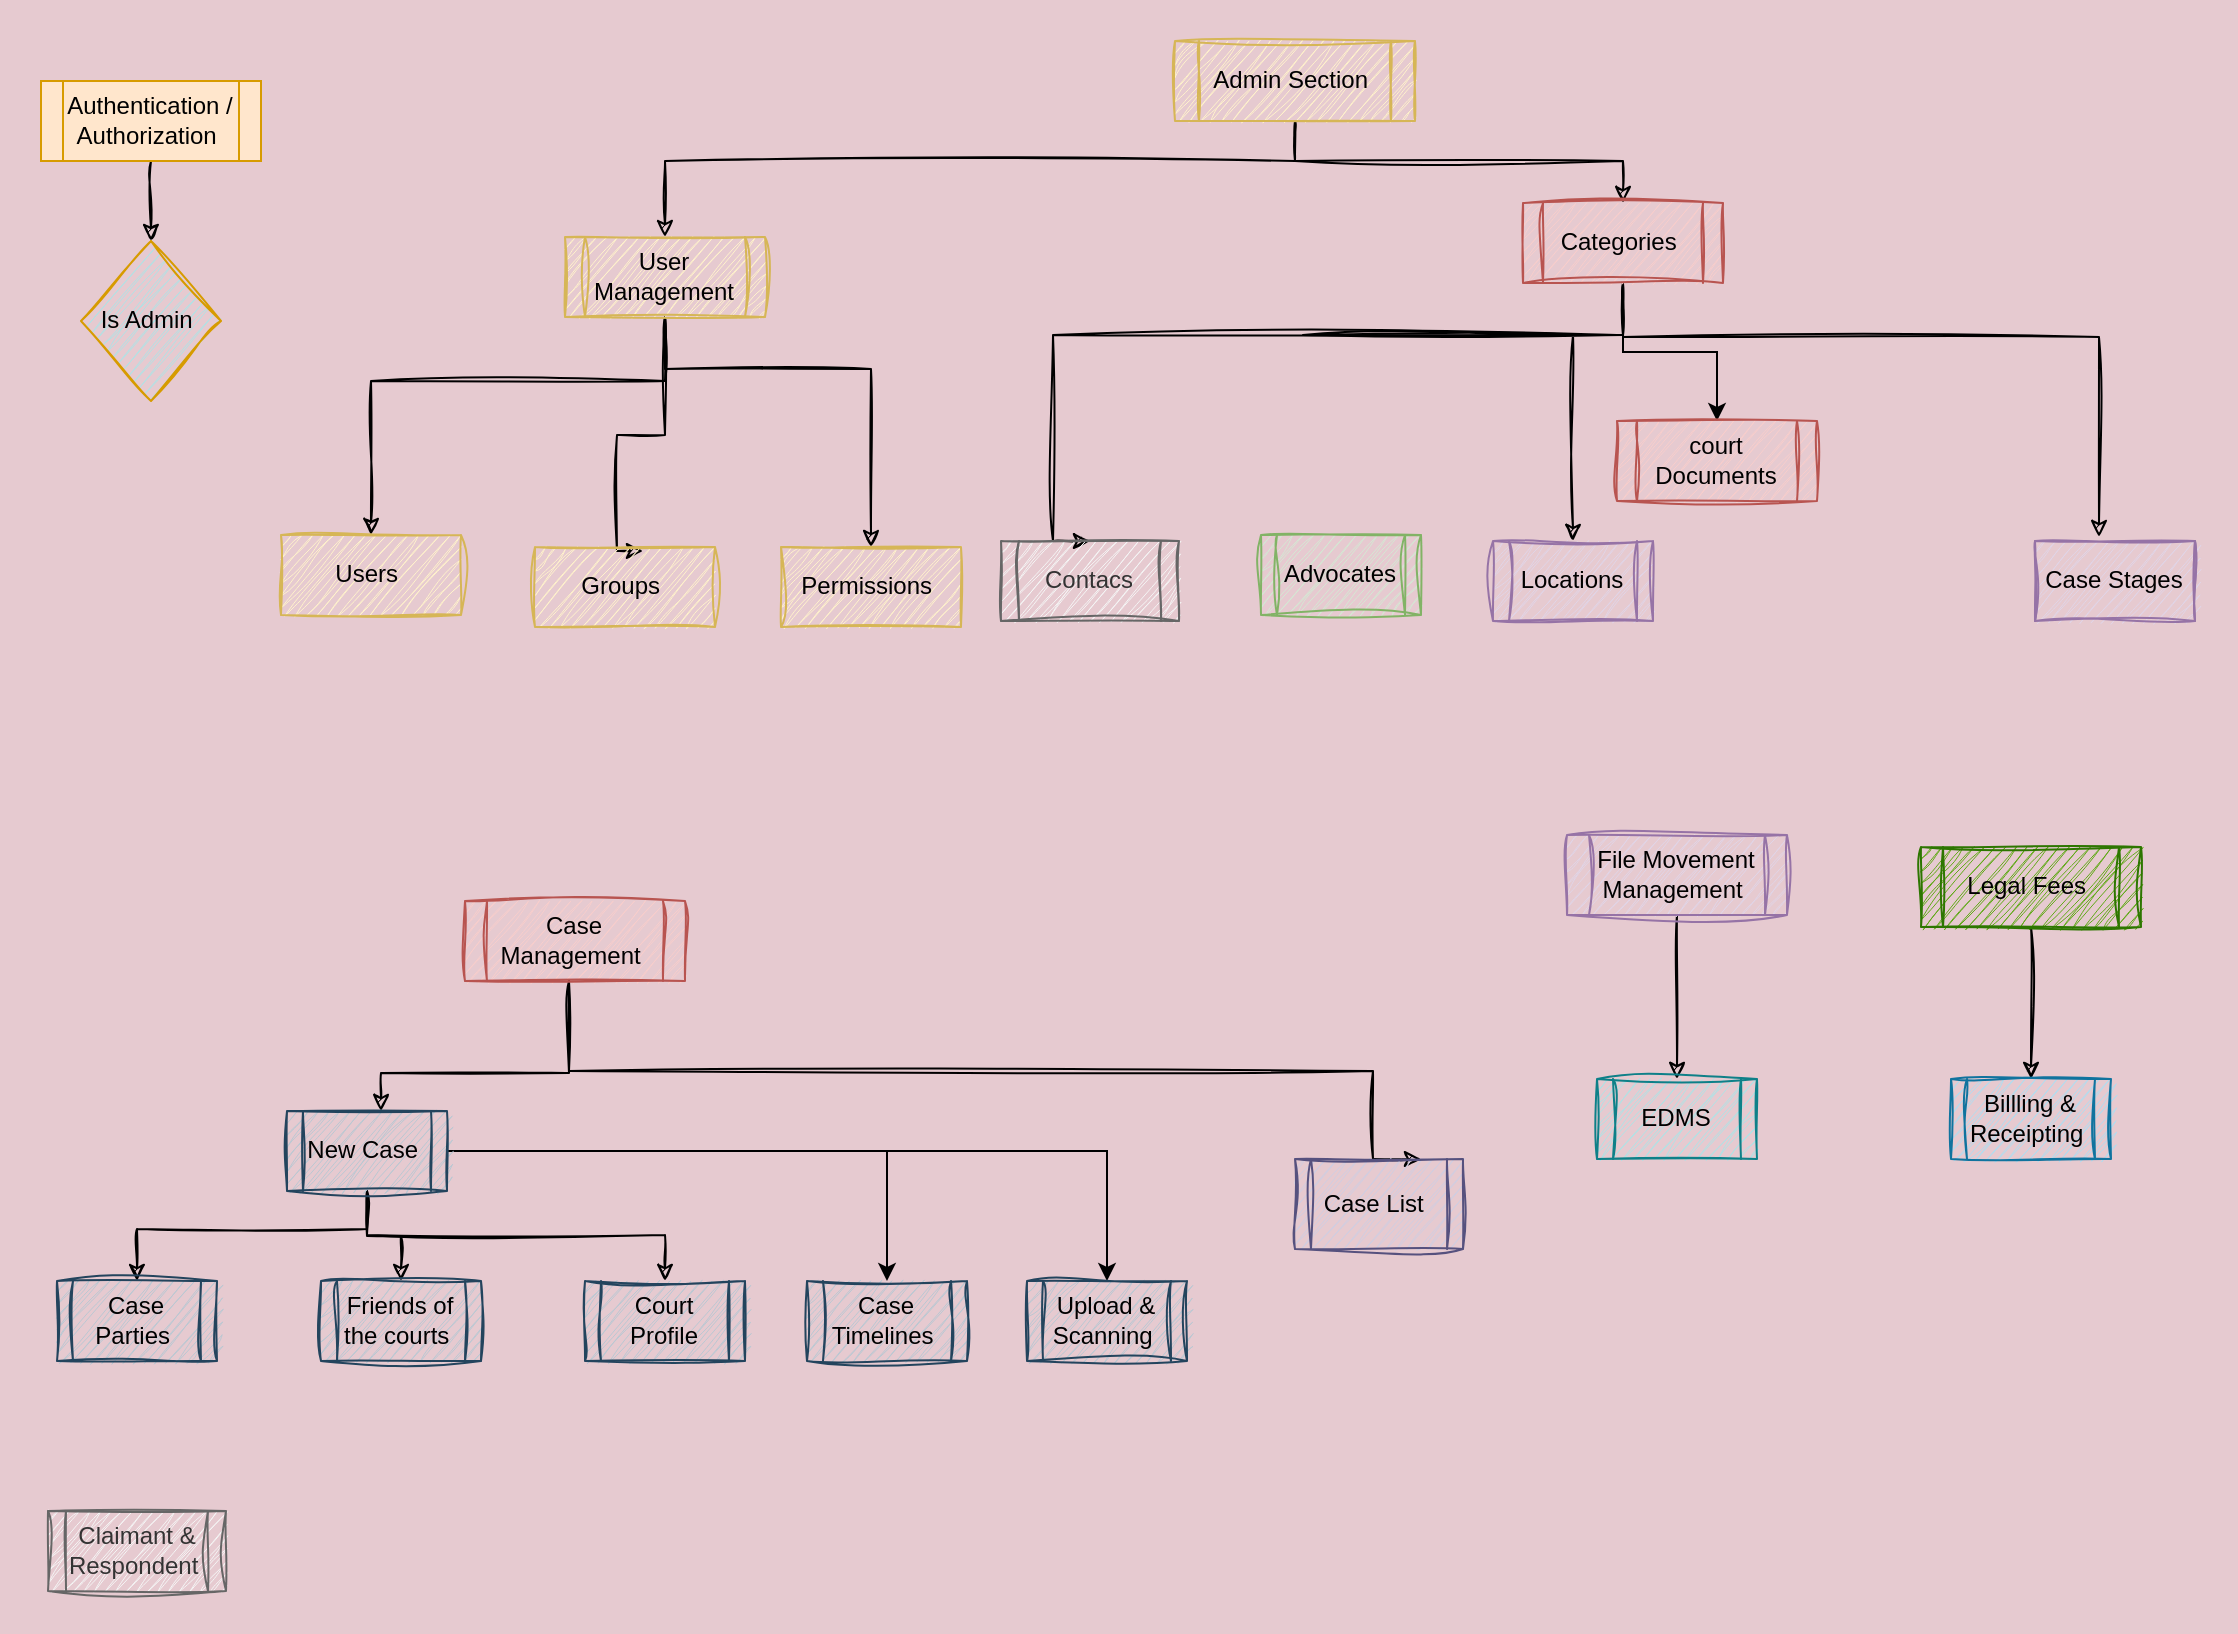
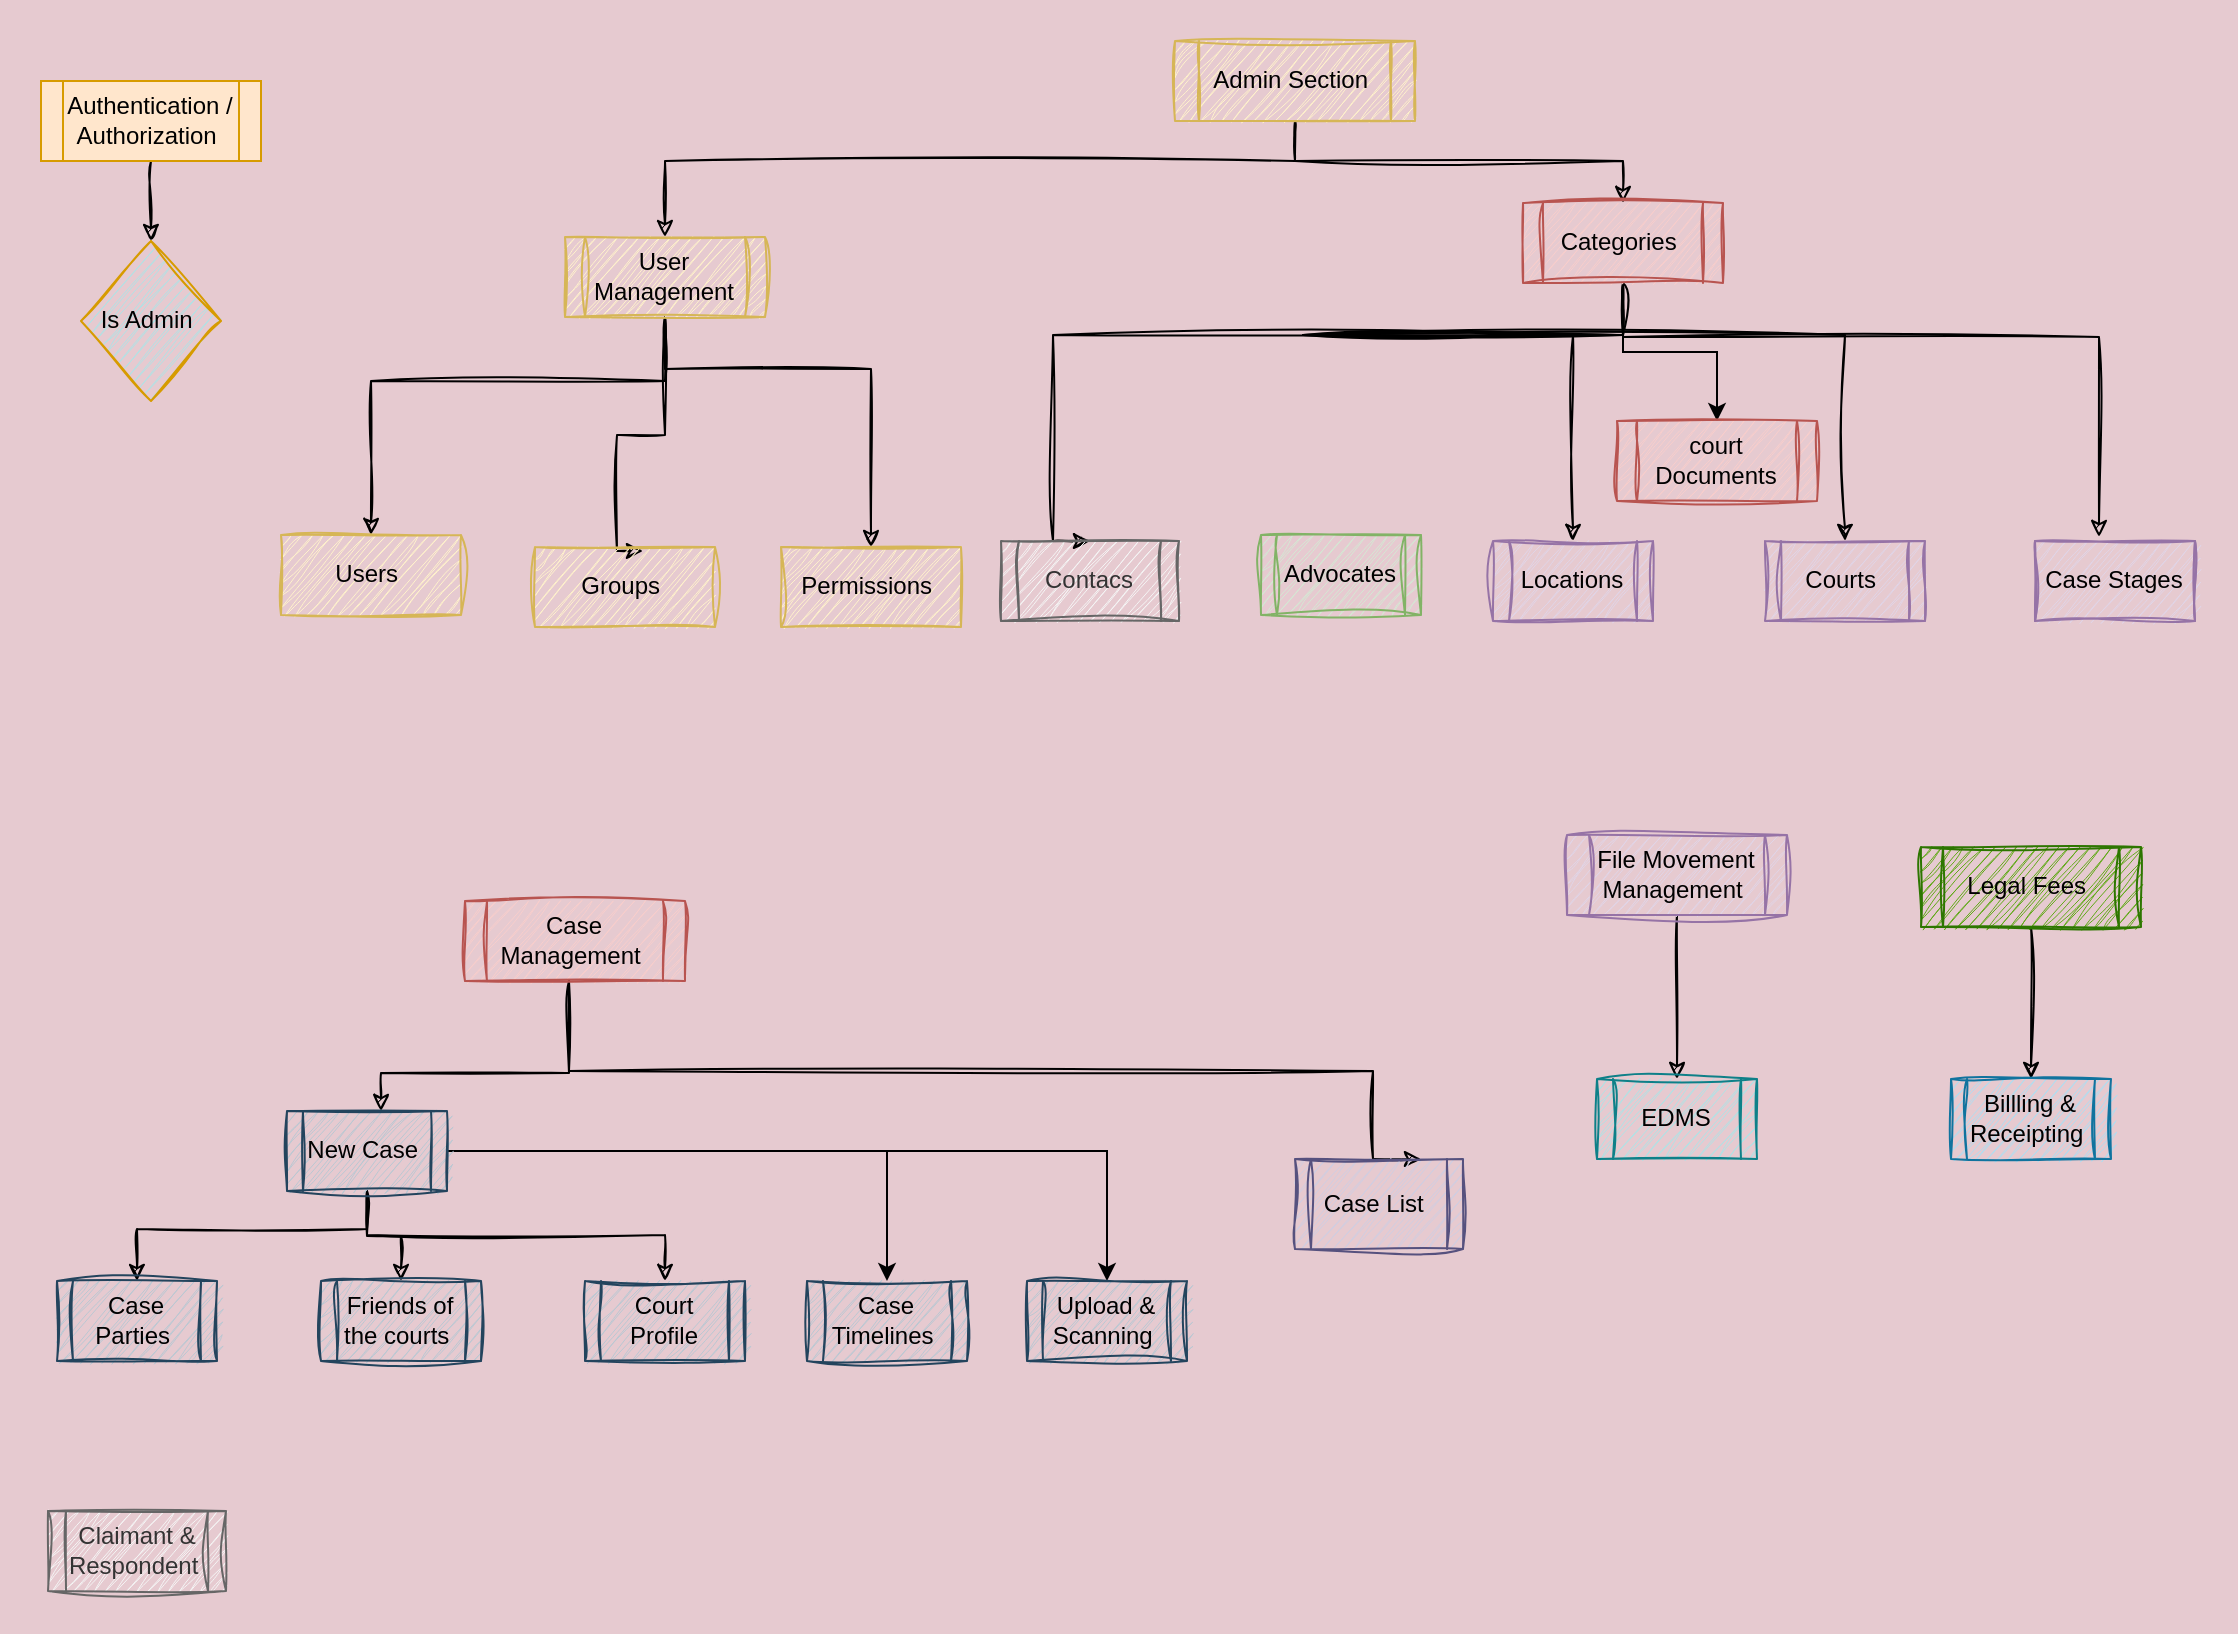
none -> (1845, 362)
none -> (1845, 581)
